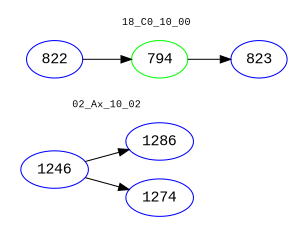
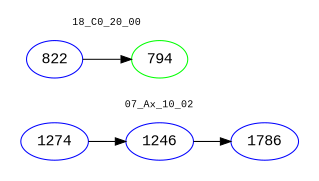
(157, 22) -> (107, 22)
(259, 59) -> none
(107, 105) -> (160, 105)
(160, 141) -> (265, 141)
(102, 182) -> (102, 141)
